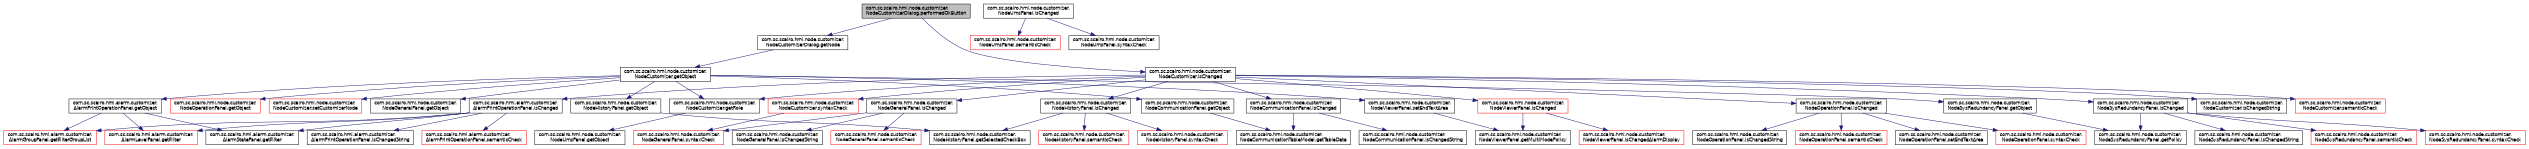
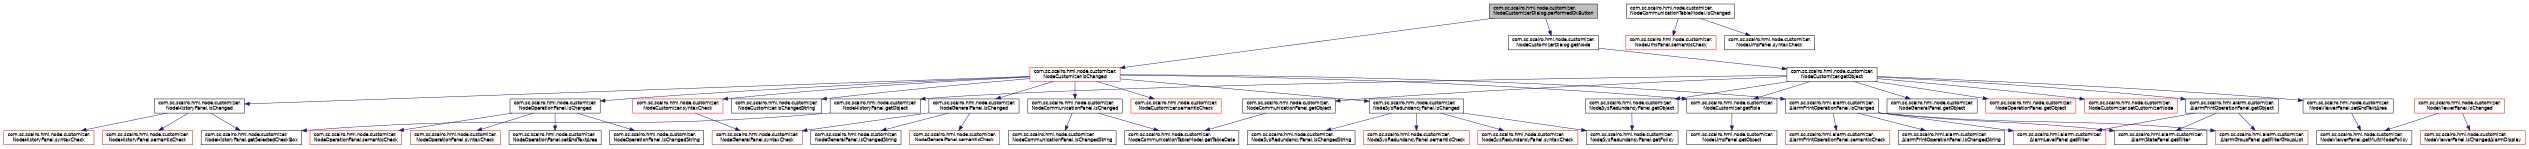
(1028, 11) -> (1680, 11)
(1190, 74) -> (1075, 74)
(1354, 89) -> none
